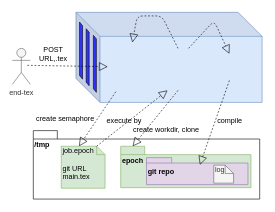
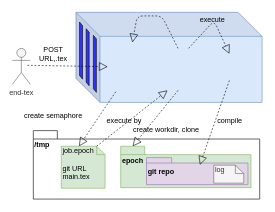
none -> (212, 20)
(65, 119) -> (53, 116)
(224, 174) -> (229, 174)
